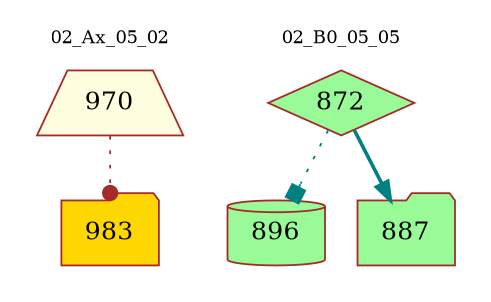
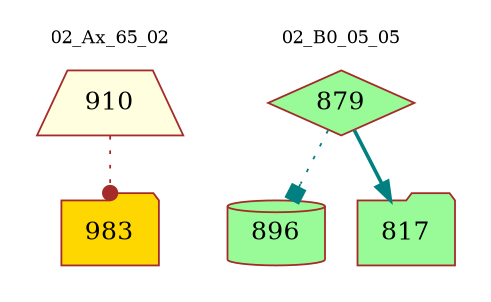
(110, 39) -> (110, 39)
(110, 103) -> (110, 103)
(341, 103) -> (341, 103)
(406, 233) -> (406, 233)
